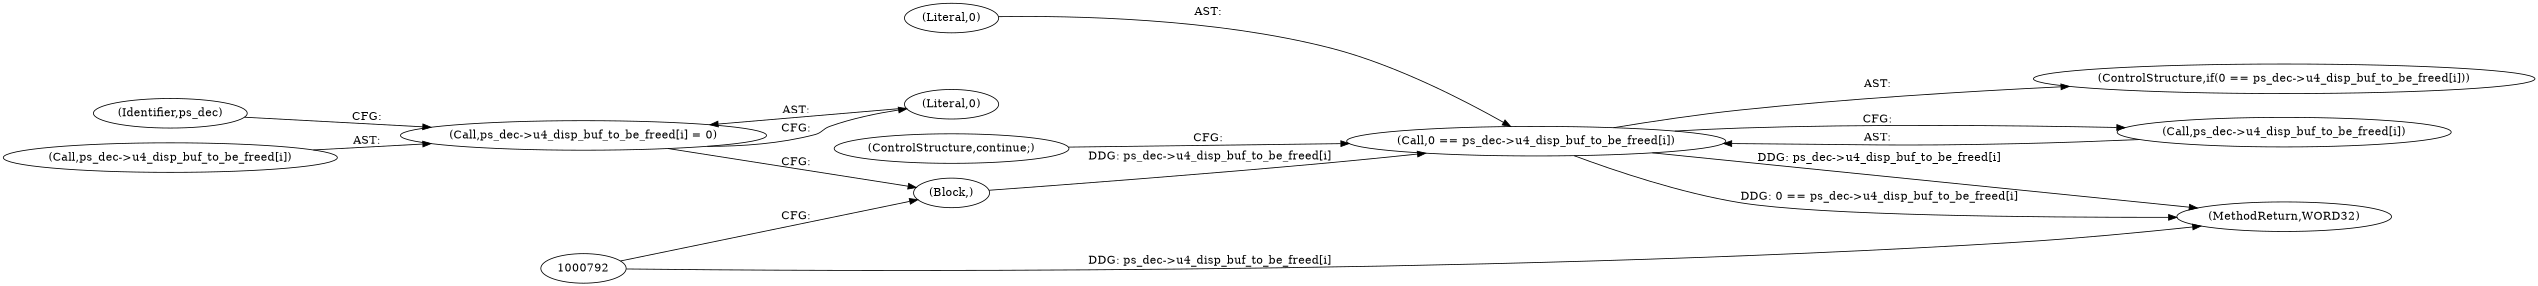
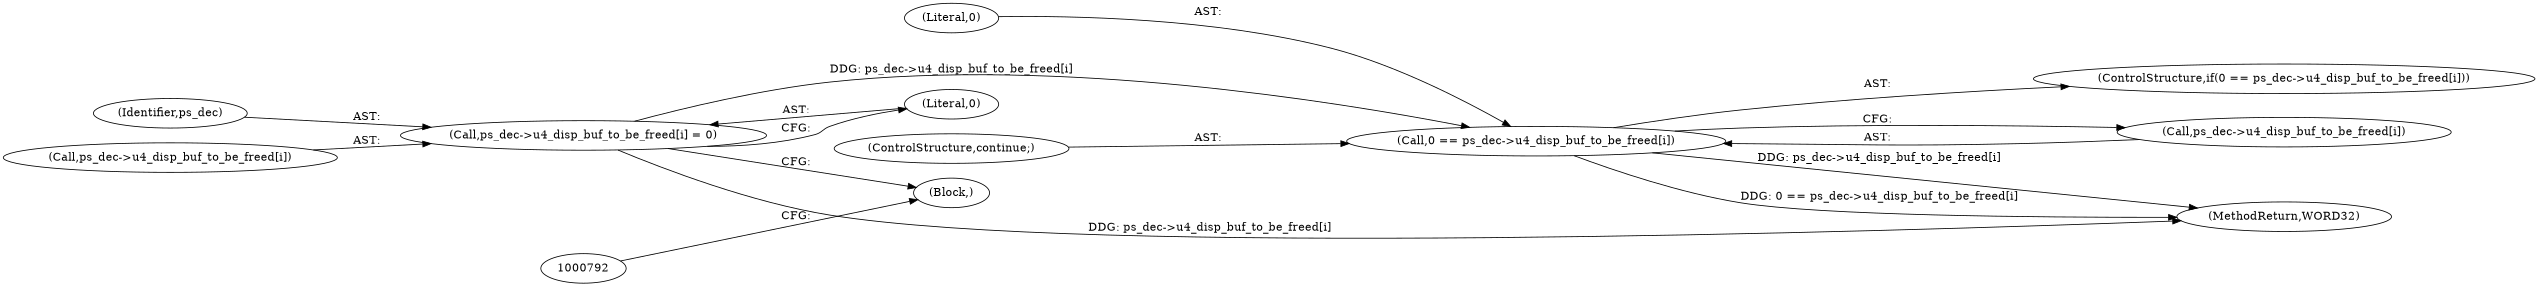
(369, 117) -> (369, 117)
(1210, 138) -> (1210, 138)
(1203, 174) -> (1047, 77)
(1410, 265) -> (1390, 238)
